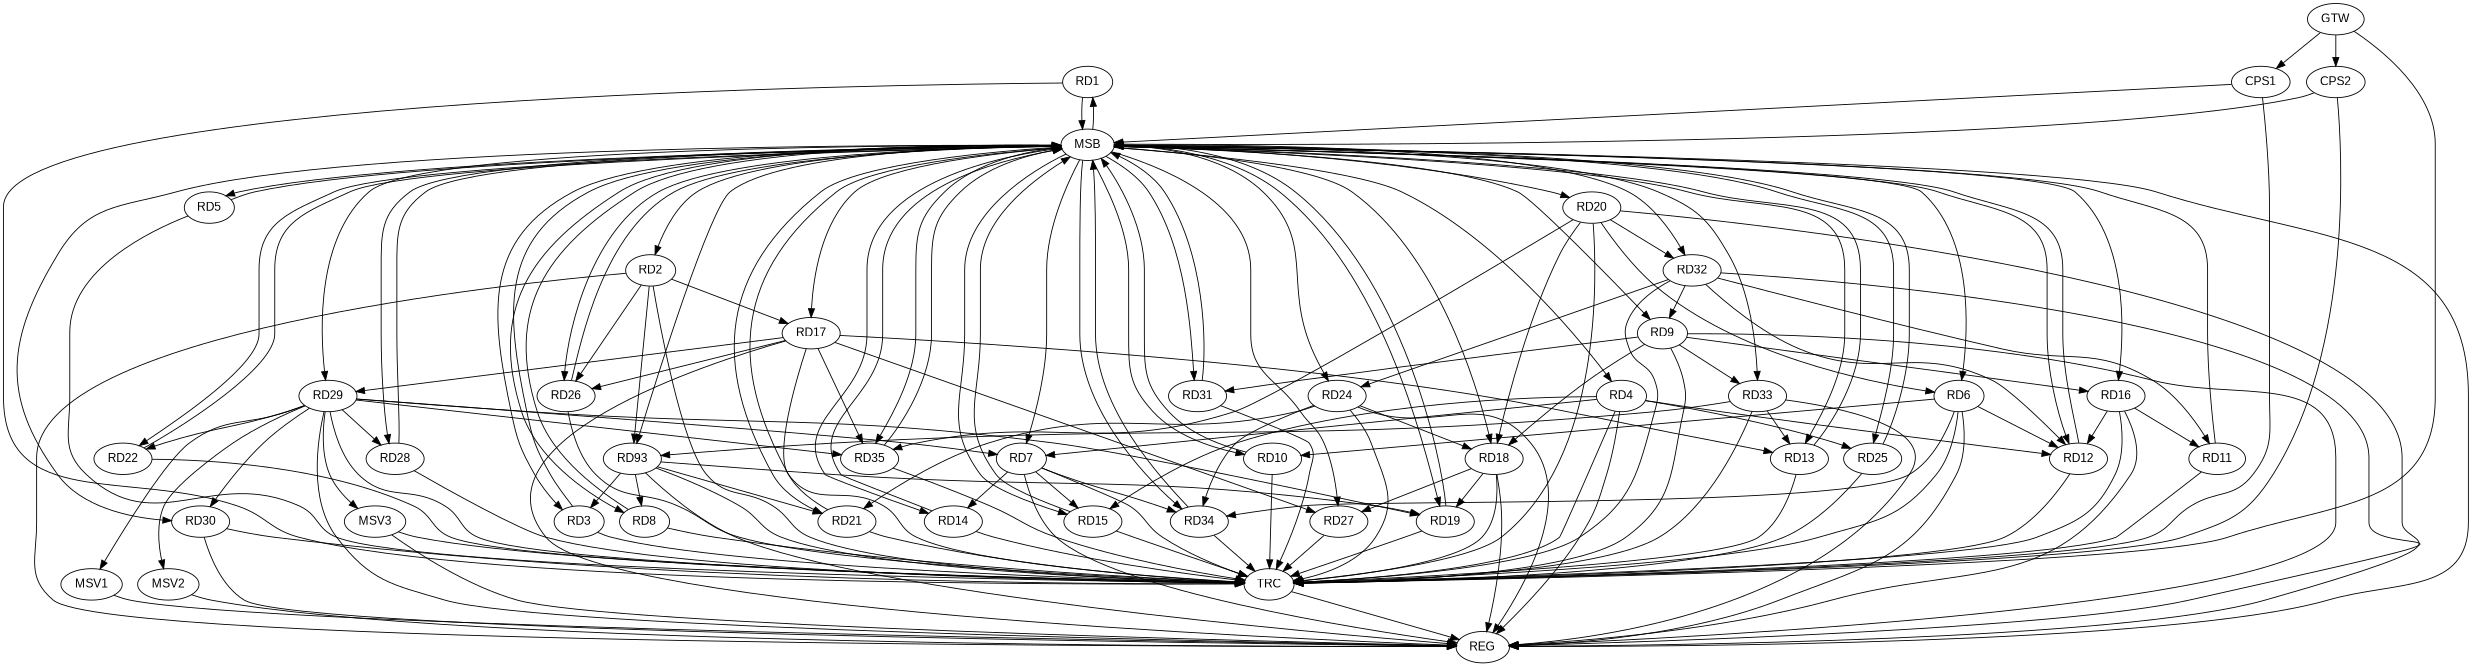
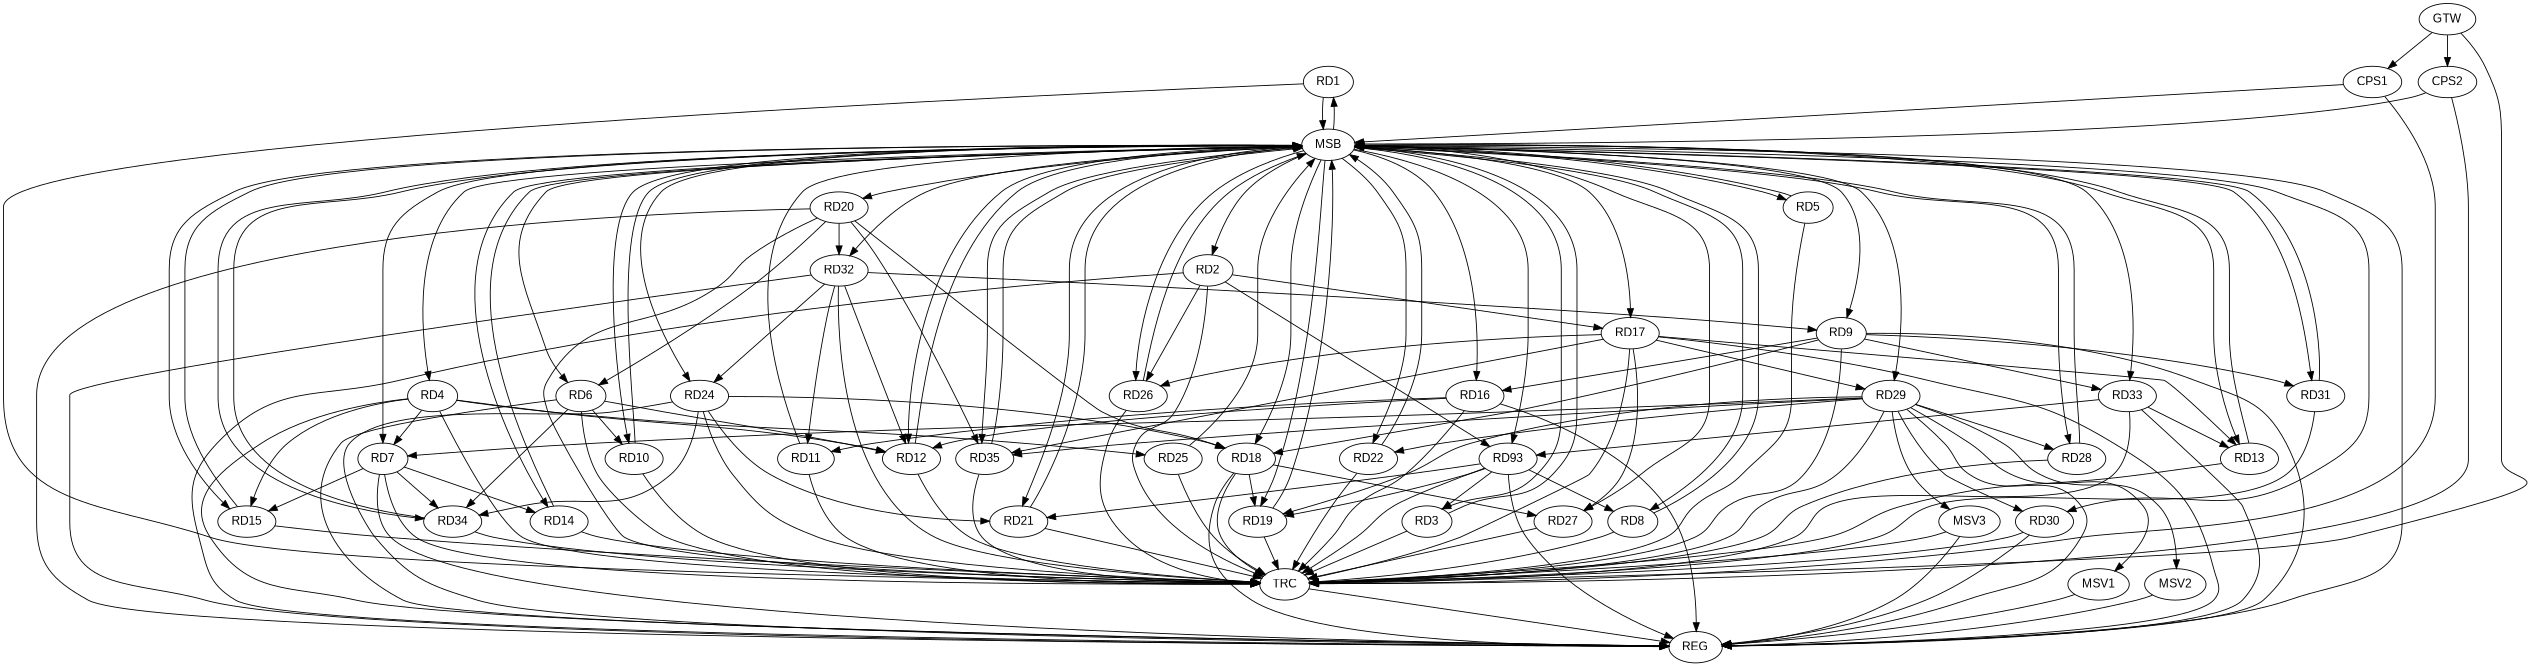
(1607, 164) -> none
